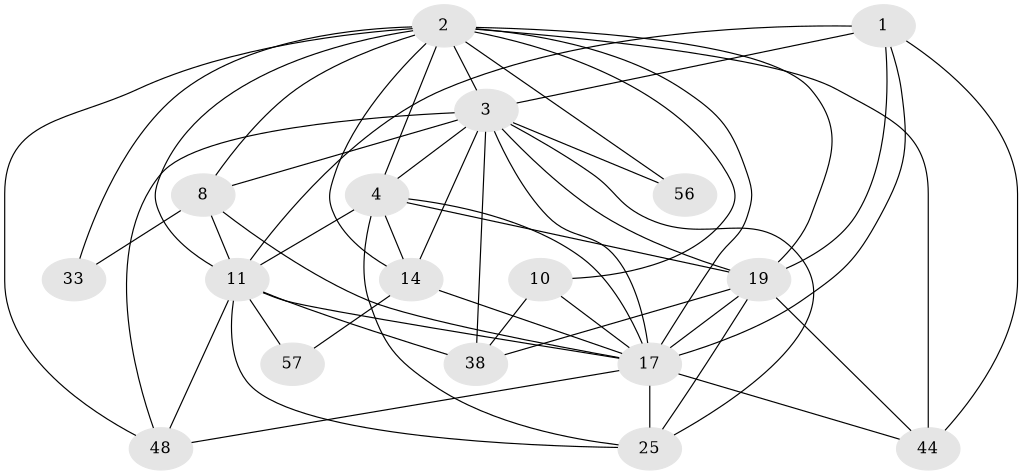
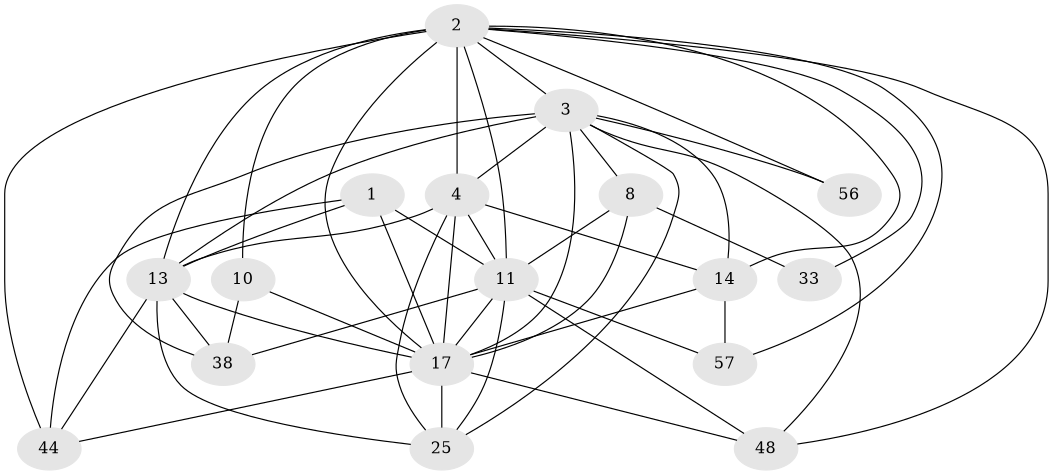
(685, 68) -> none
(301, 86) -> (876, 85)
(759, 280) -> (159, 280)
